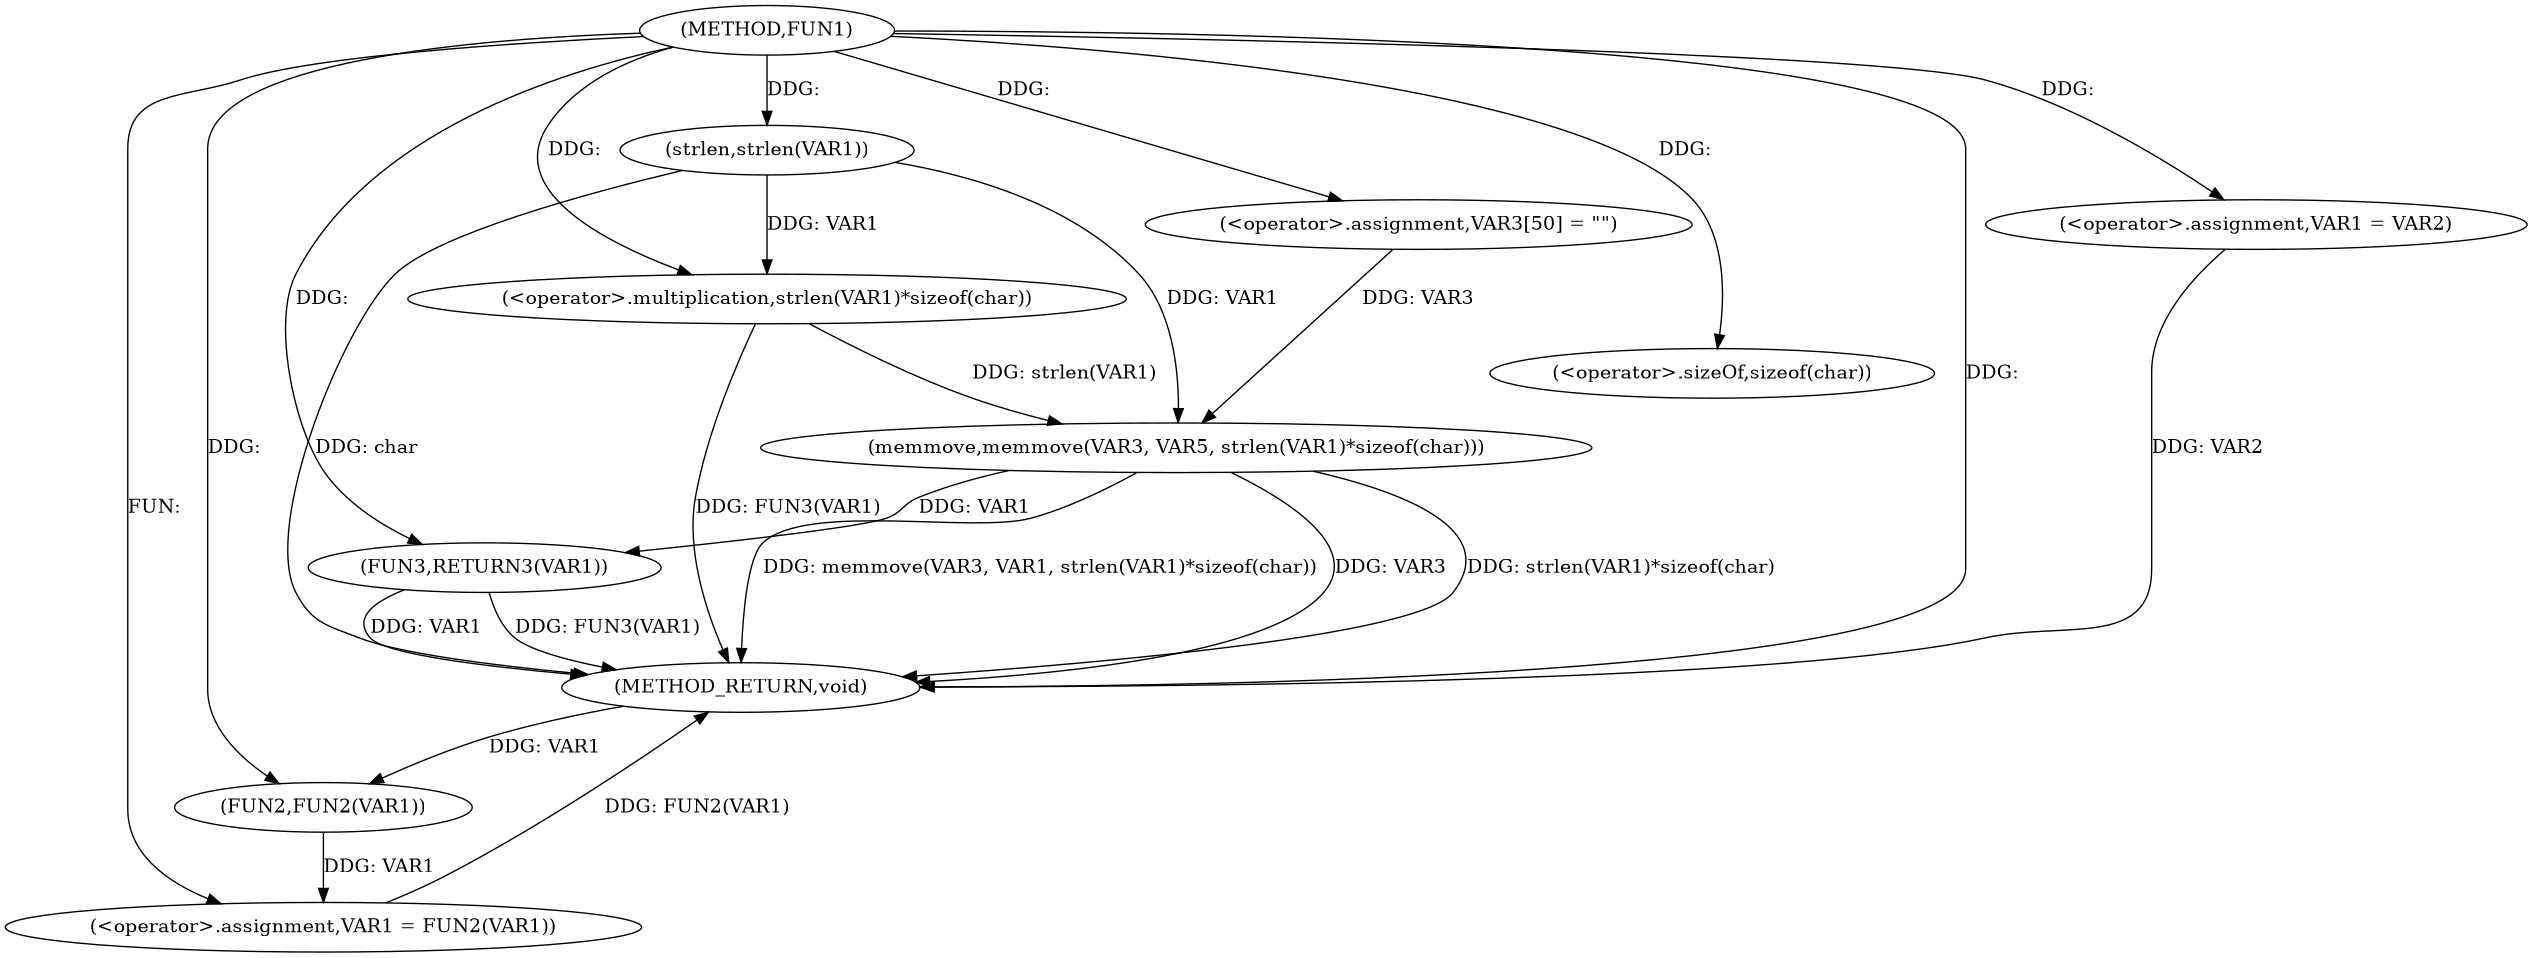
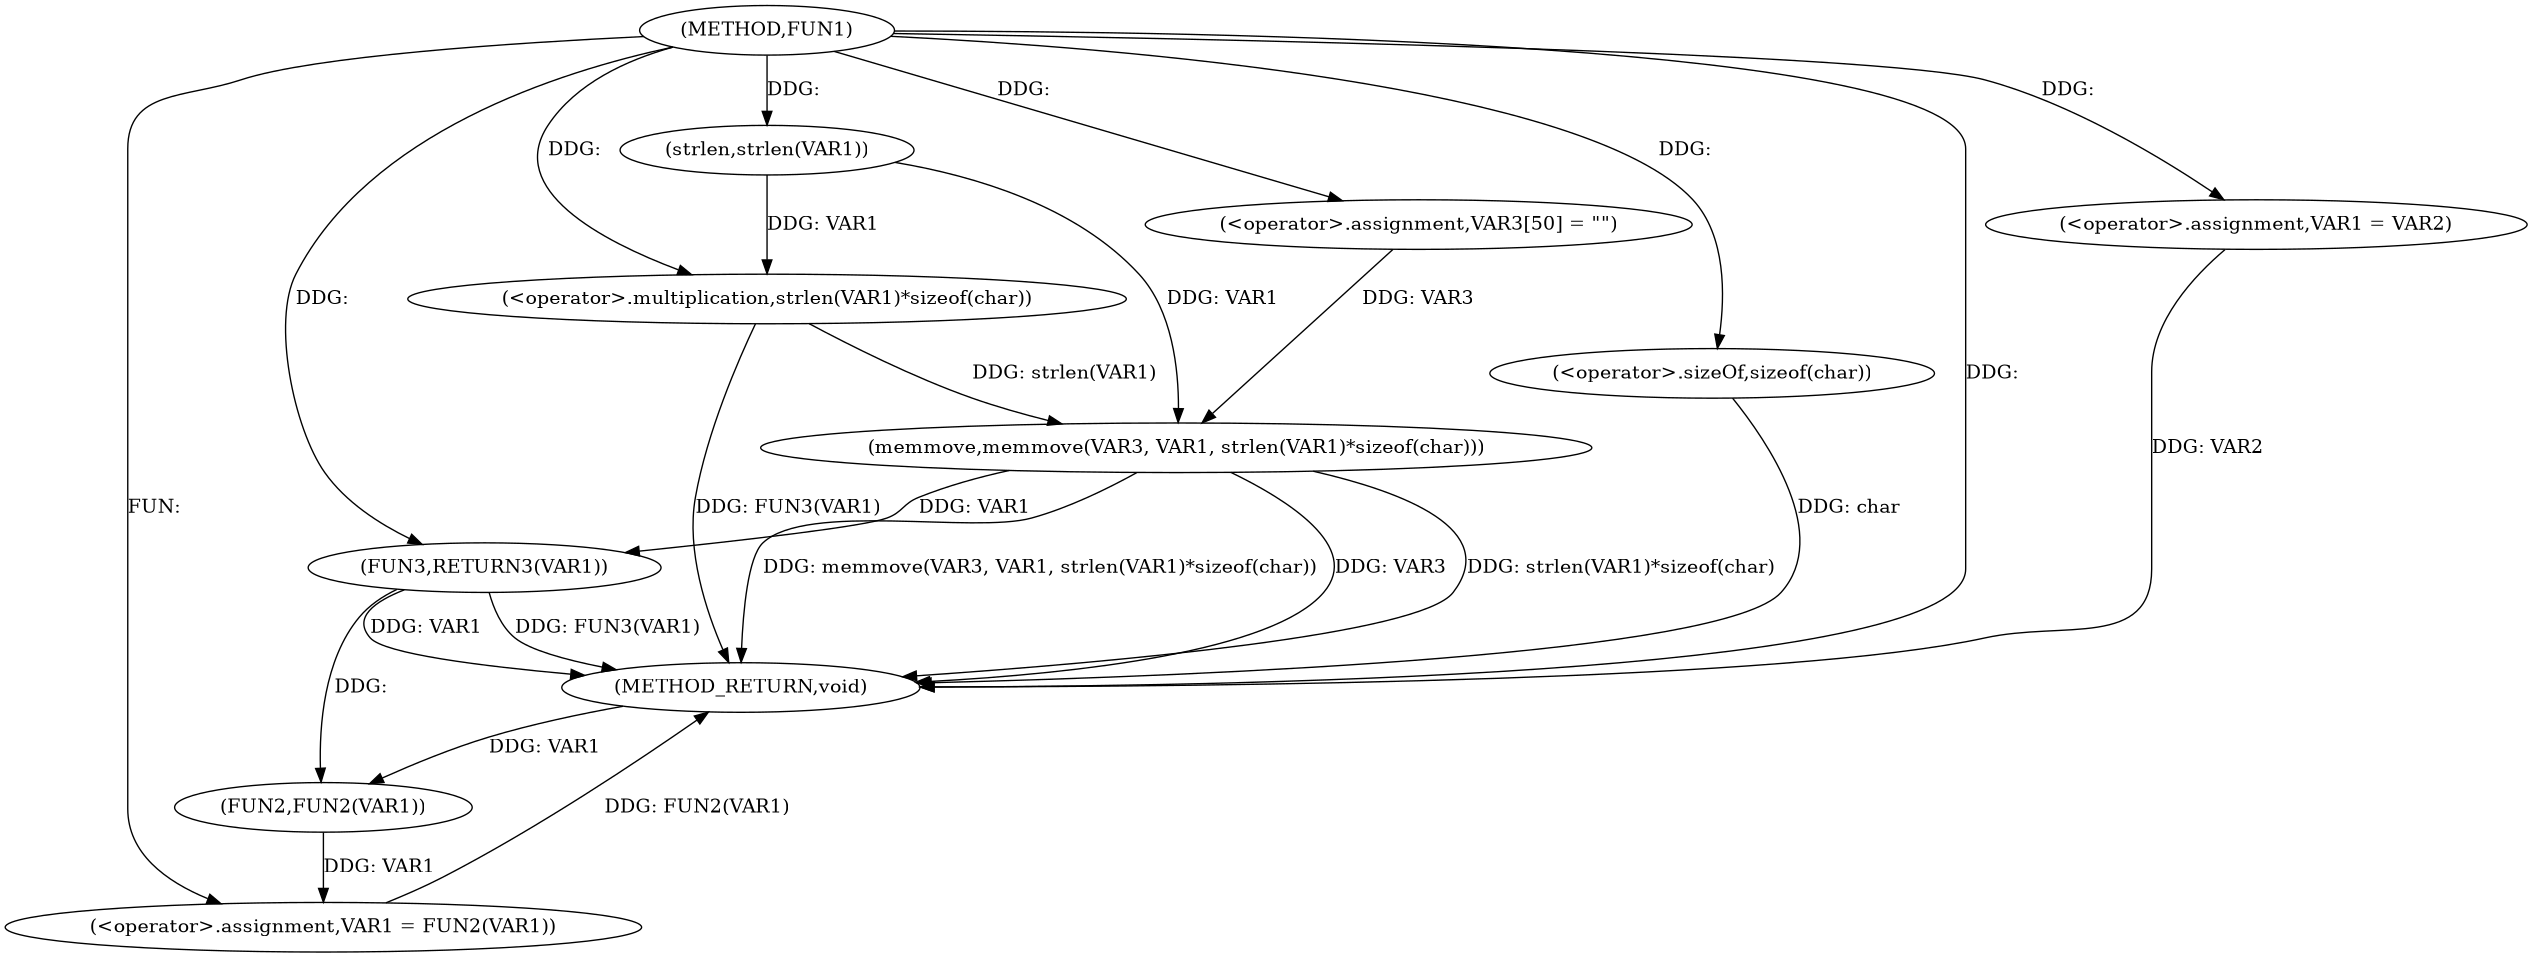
(208, 240) -> (333, 666)
(316, 421) -> (1468, 656)
(1176, 448) -> (1176, 448)
